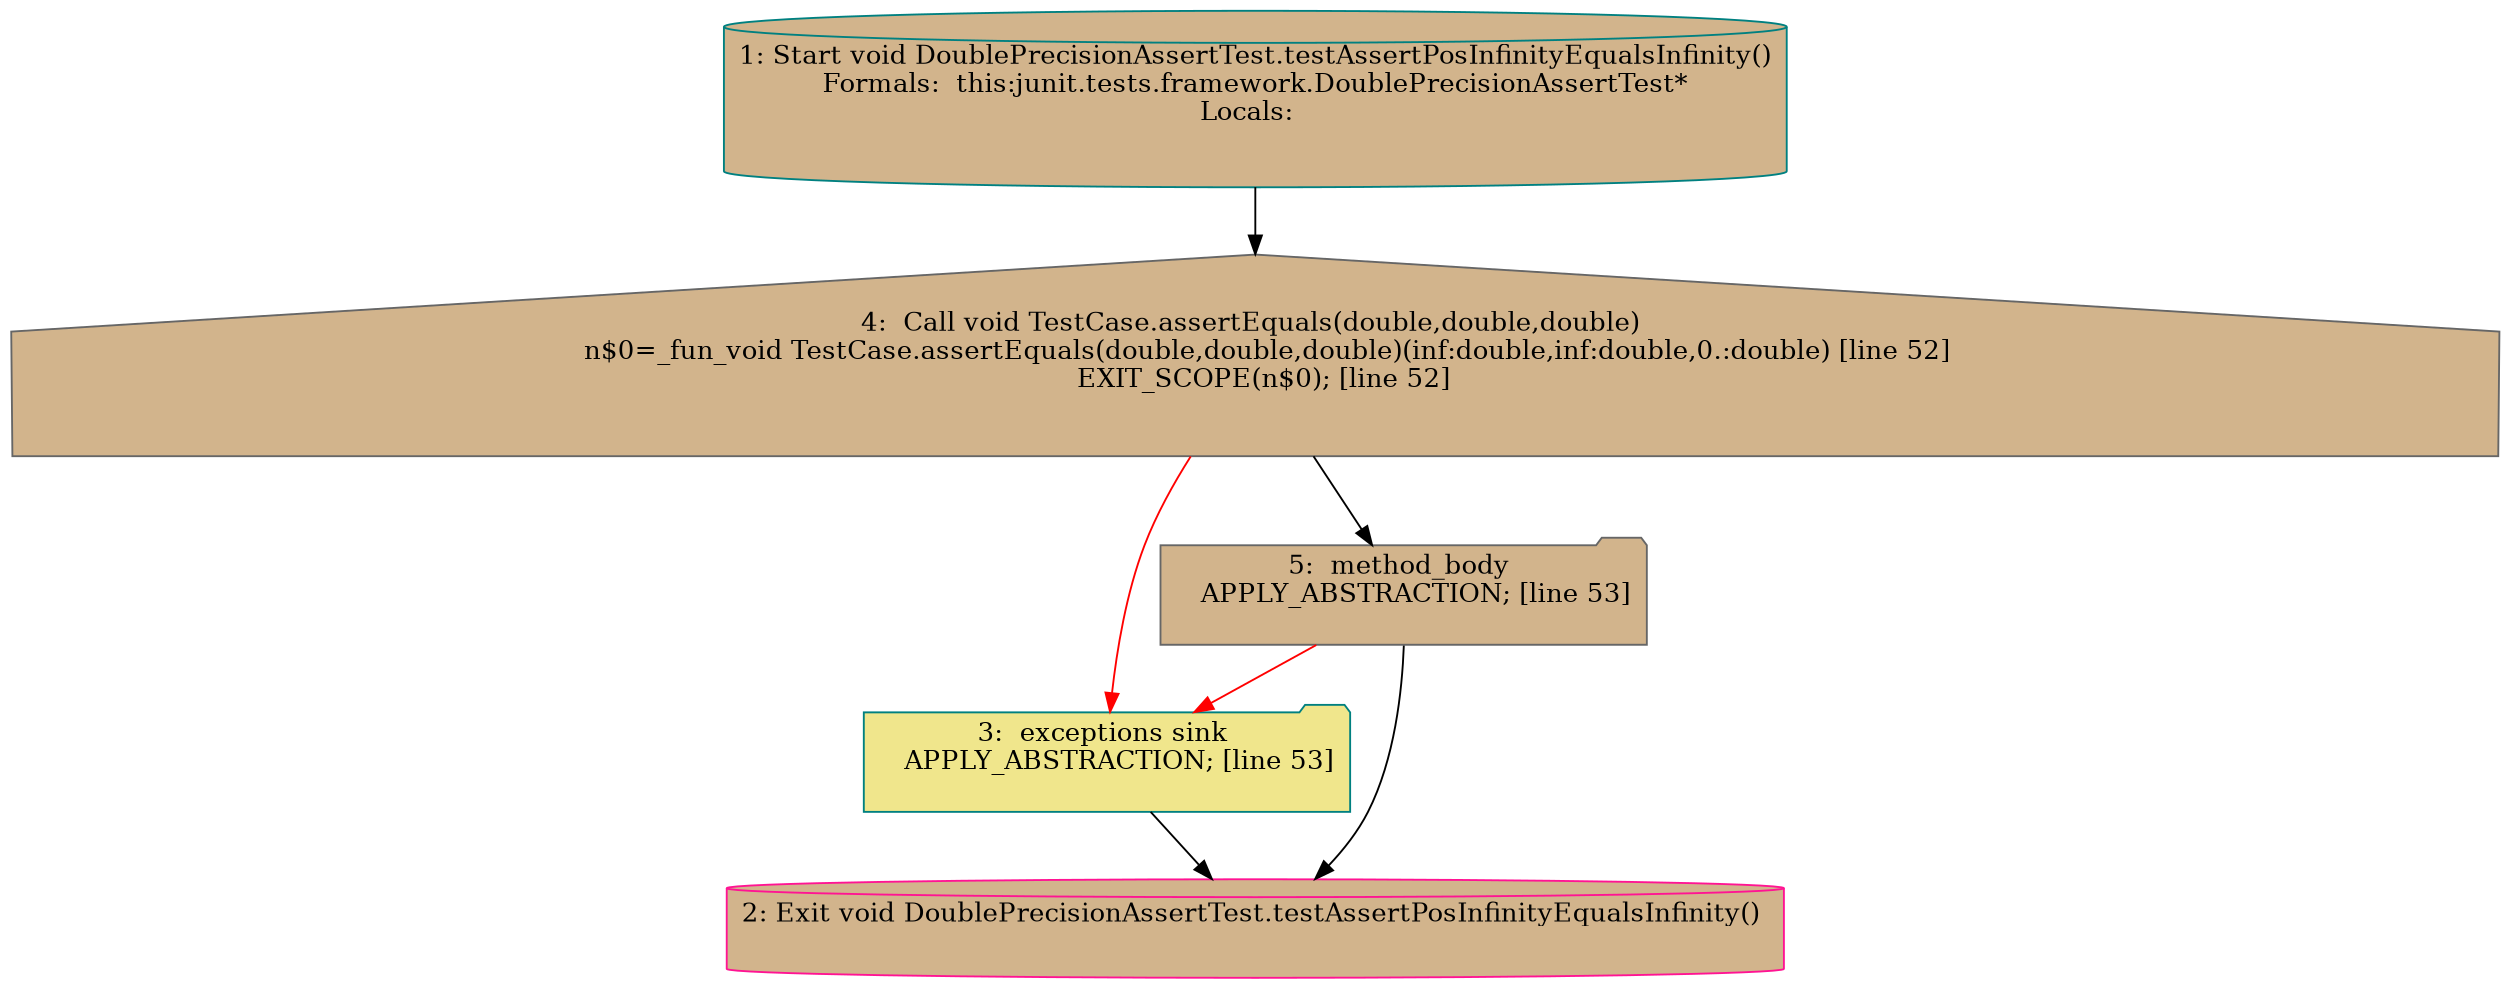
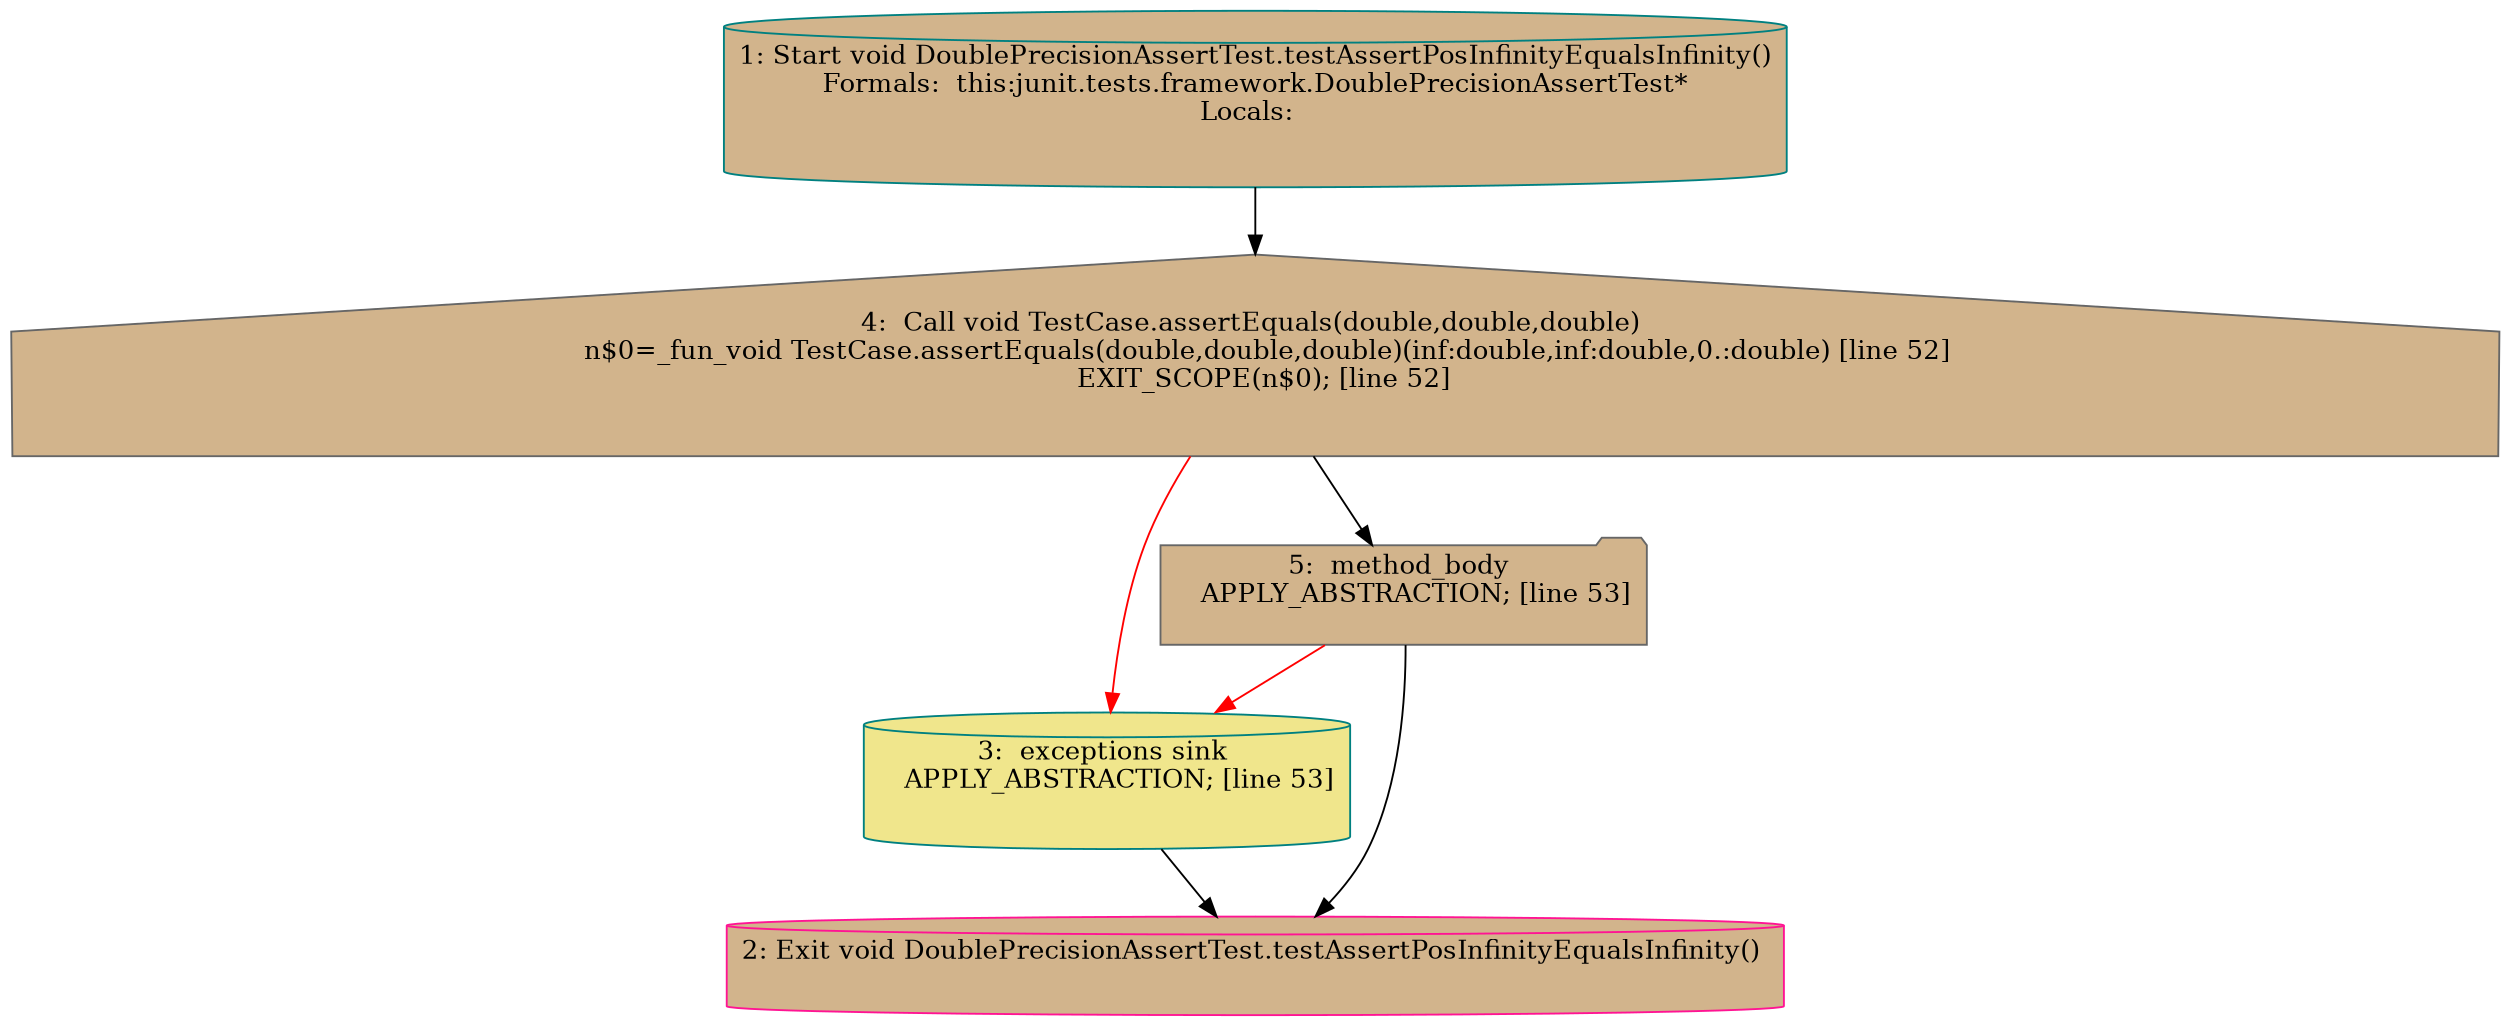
(1107, 762) -> (1107, 781)
